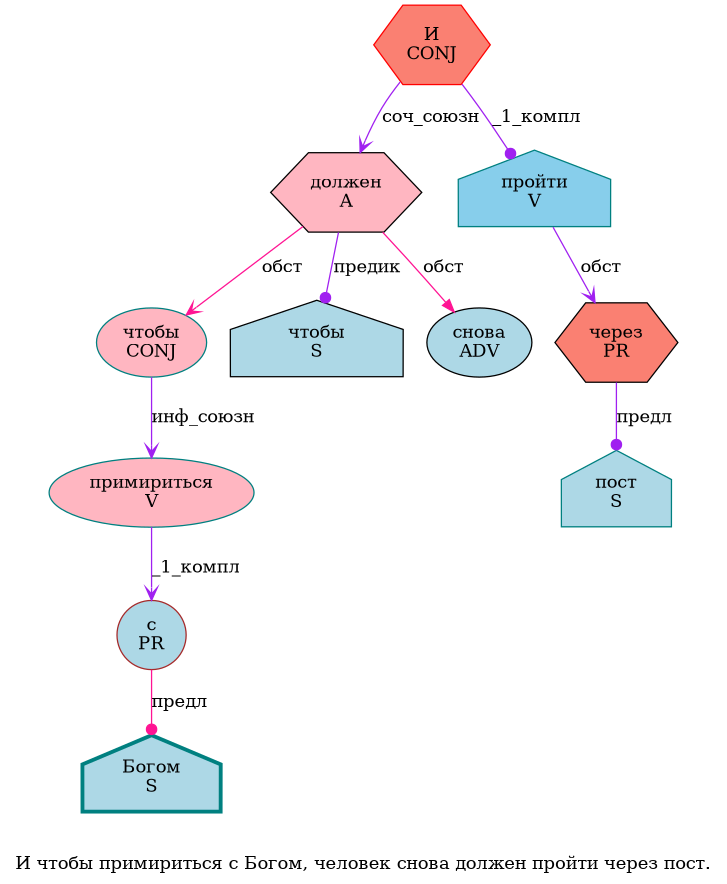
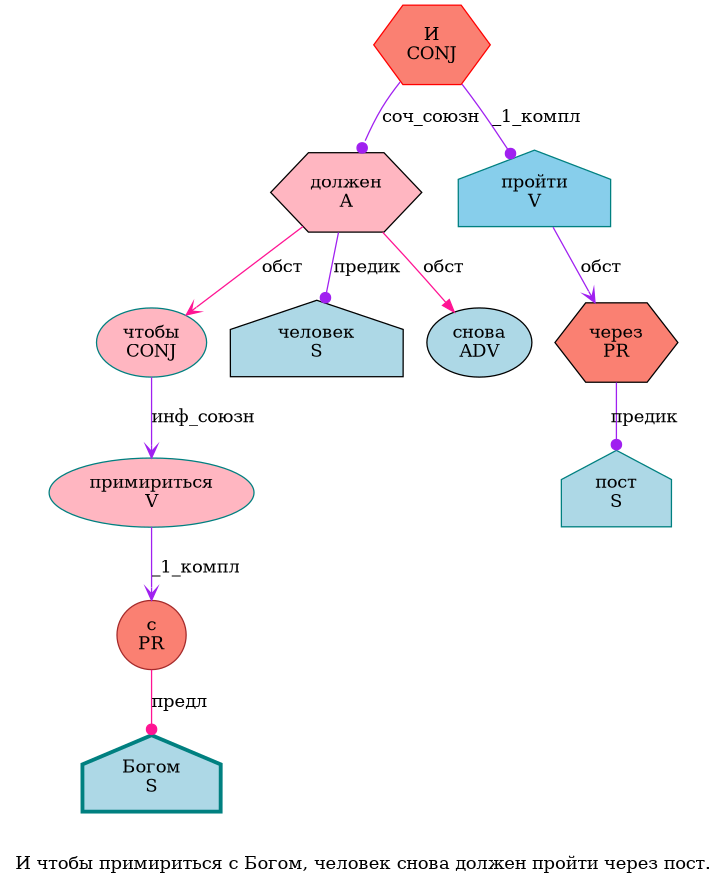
(381, 110) -> (381, 110)
(317, 343) -> (317, 343)
(645, 417) -> (645, 417)
(152, 635) -> (152, 635)
